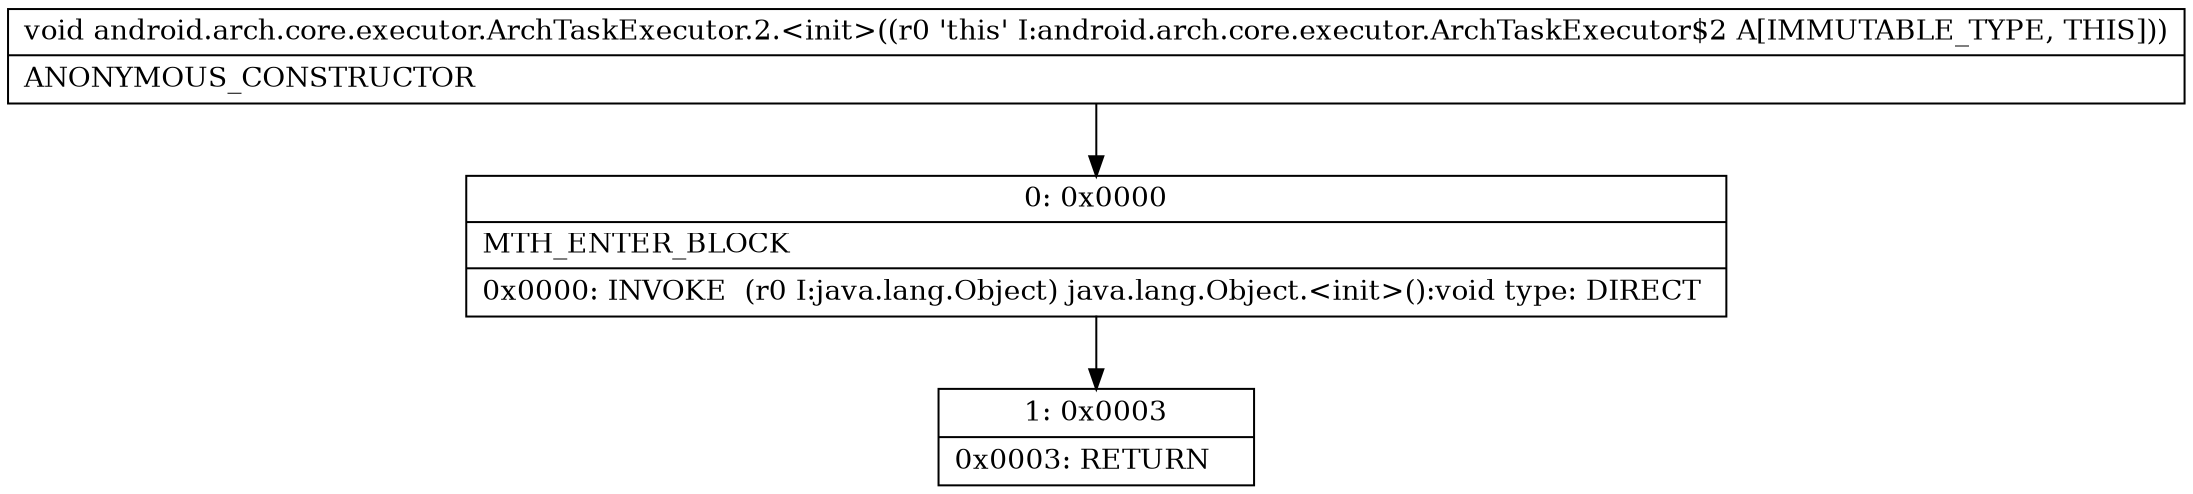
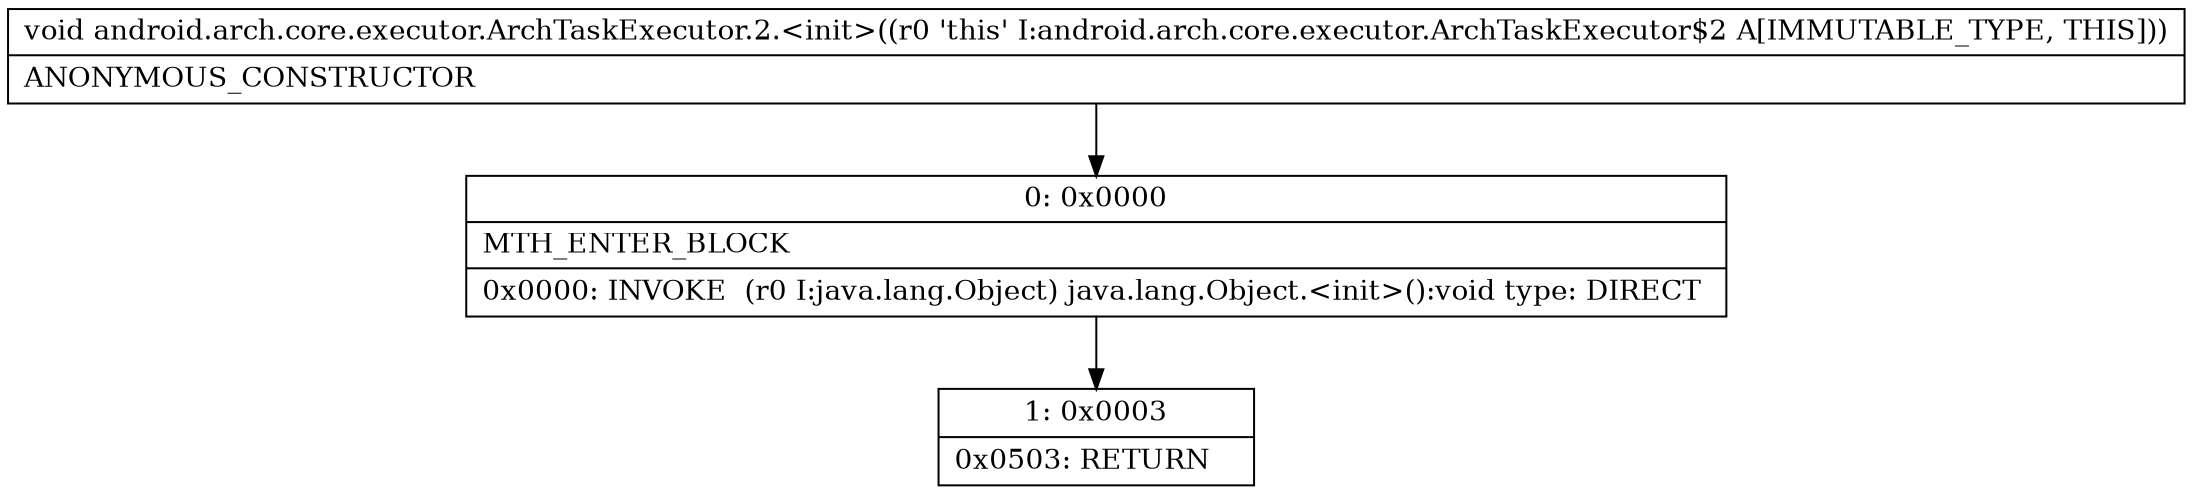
(1096, 460) -> (1096, 460)
